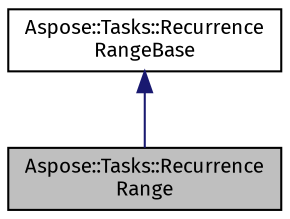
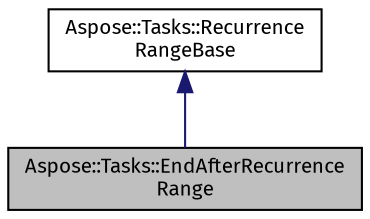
(145, 179) -> (185, 179)
